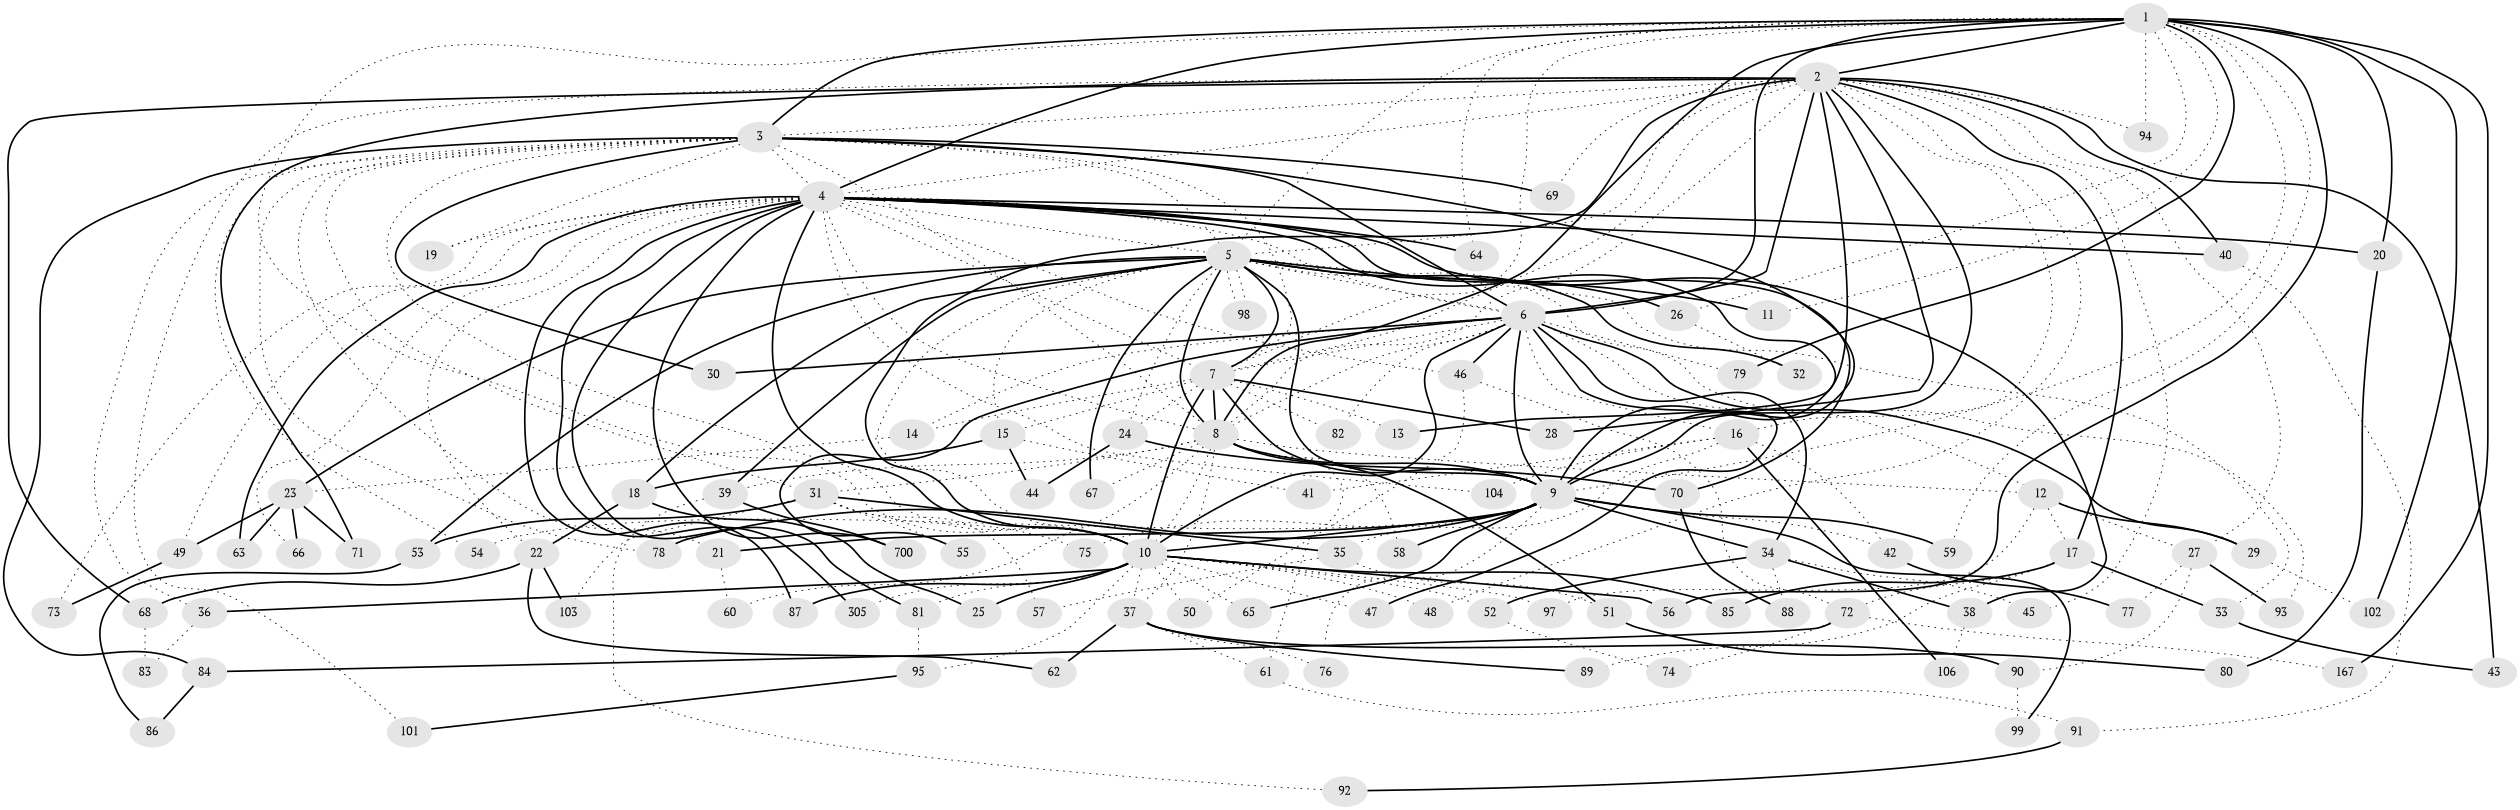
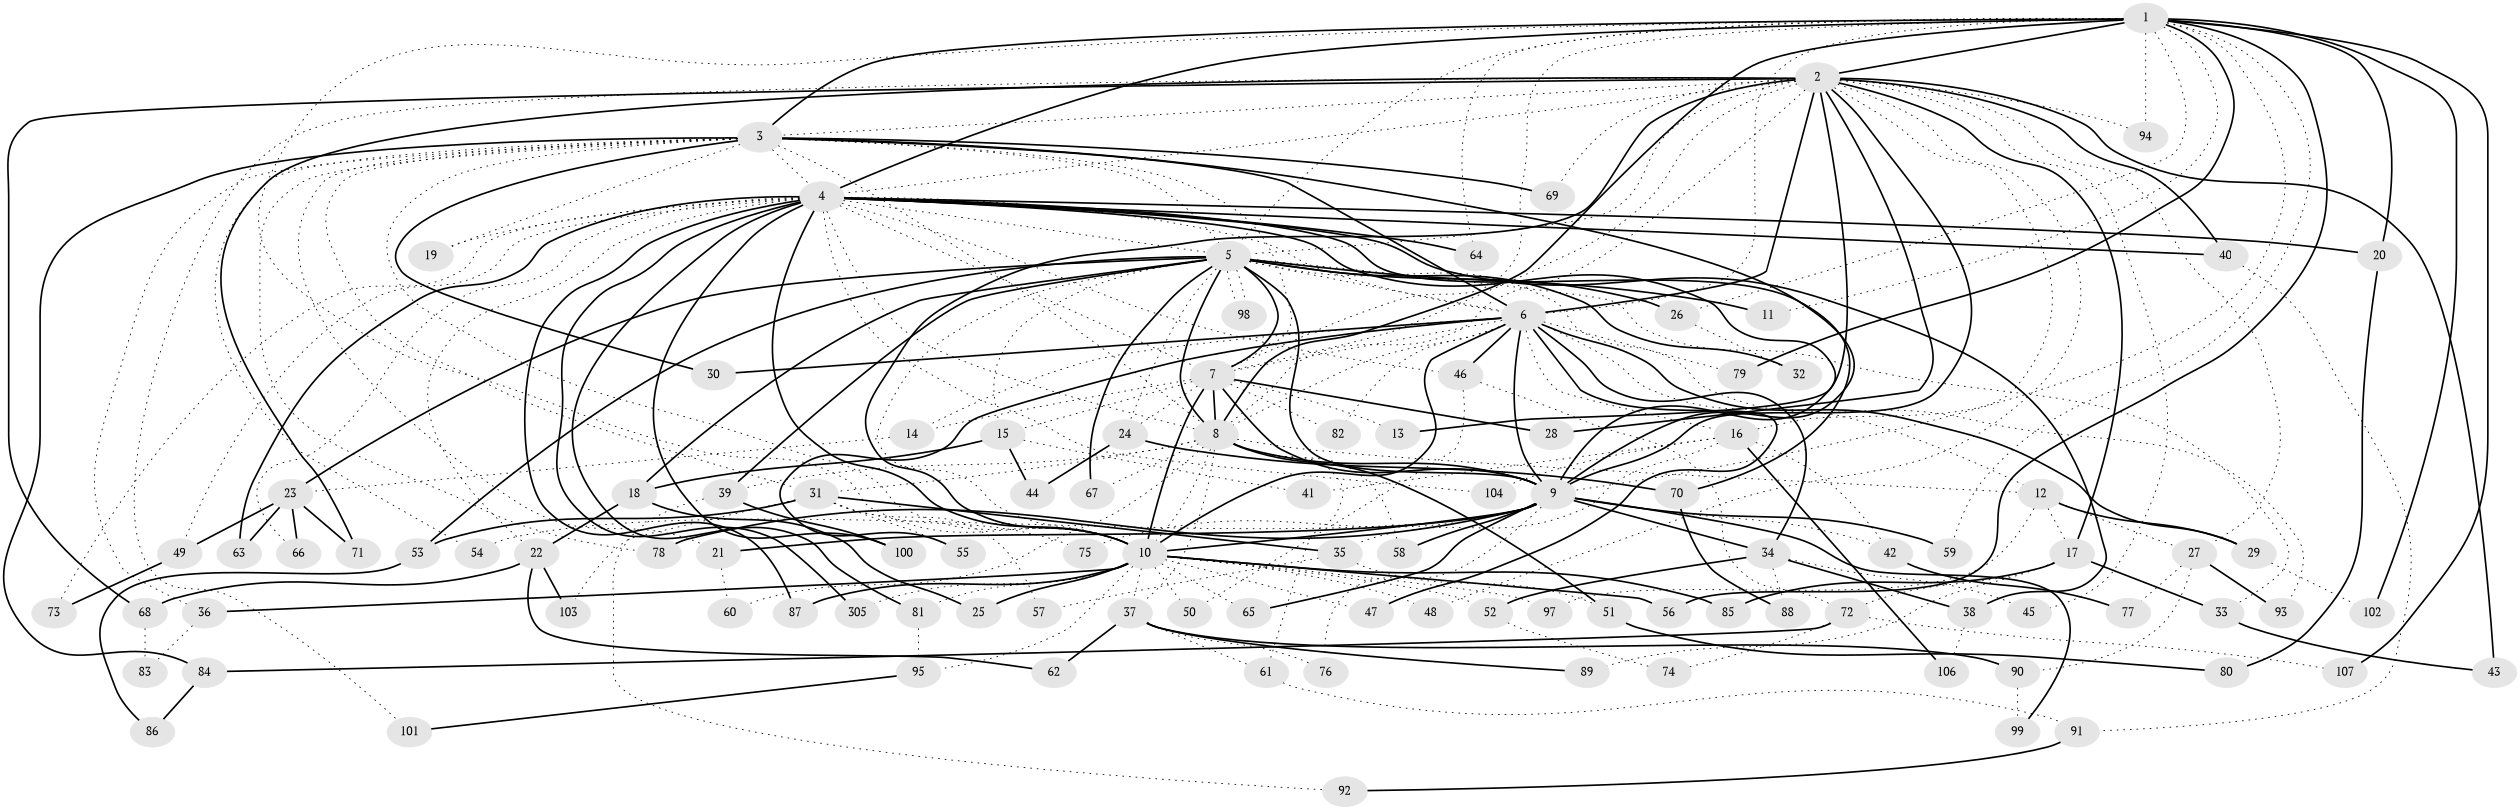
(1756, 111) -> (1756, 111)
(904, 554) -> (904, 554)
(2345, 673) -> (2345, 673)
